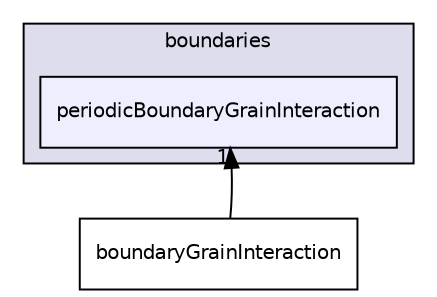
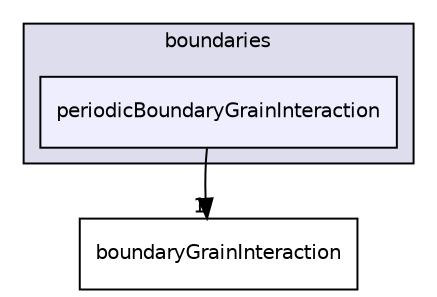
(232, 193) -> (205, 176)
